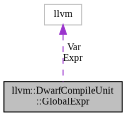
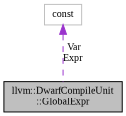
(63, 15) -> (63, 15)
